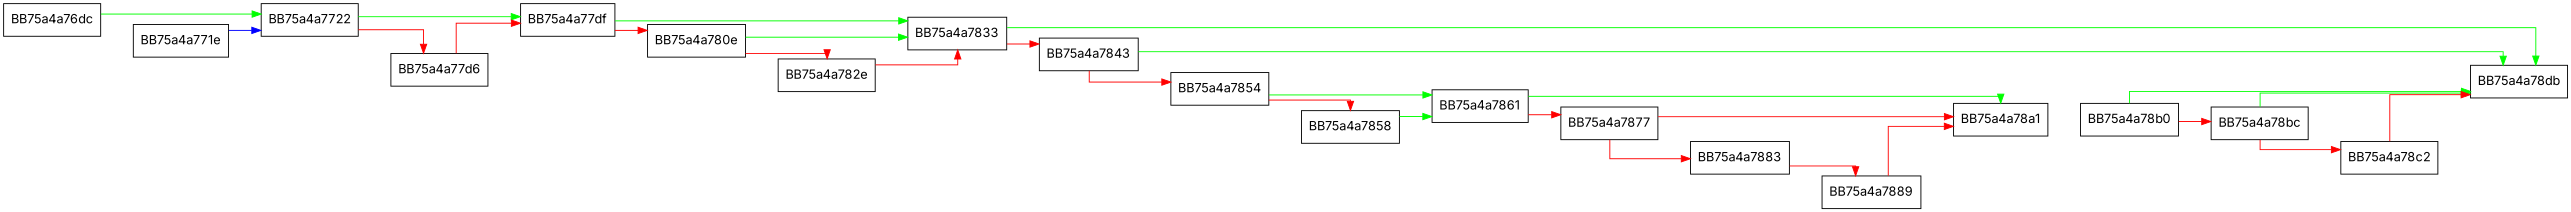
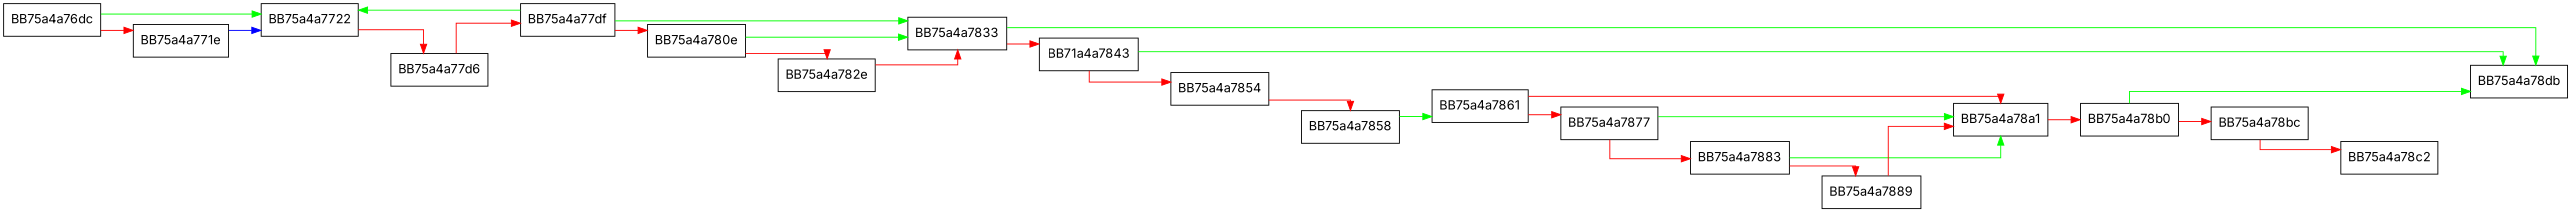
(435, 17) -> (444, 10)
none -> (112, 30)
(1089, 54) -> (1089, 54)
(2354, 93) -> none
(1354, 95) -> none
(1765, 96) -> (1765, 96)
(2390, 100) -> none
(1801, 117) -> (1801, 117)
none -> (2060, 120)
none -> (1902, 158)
